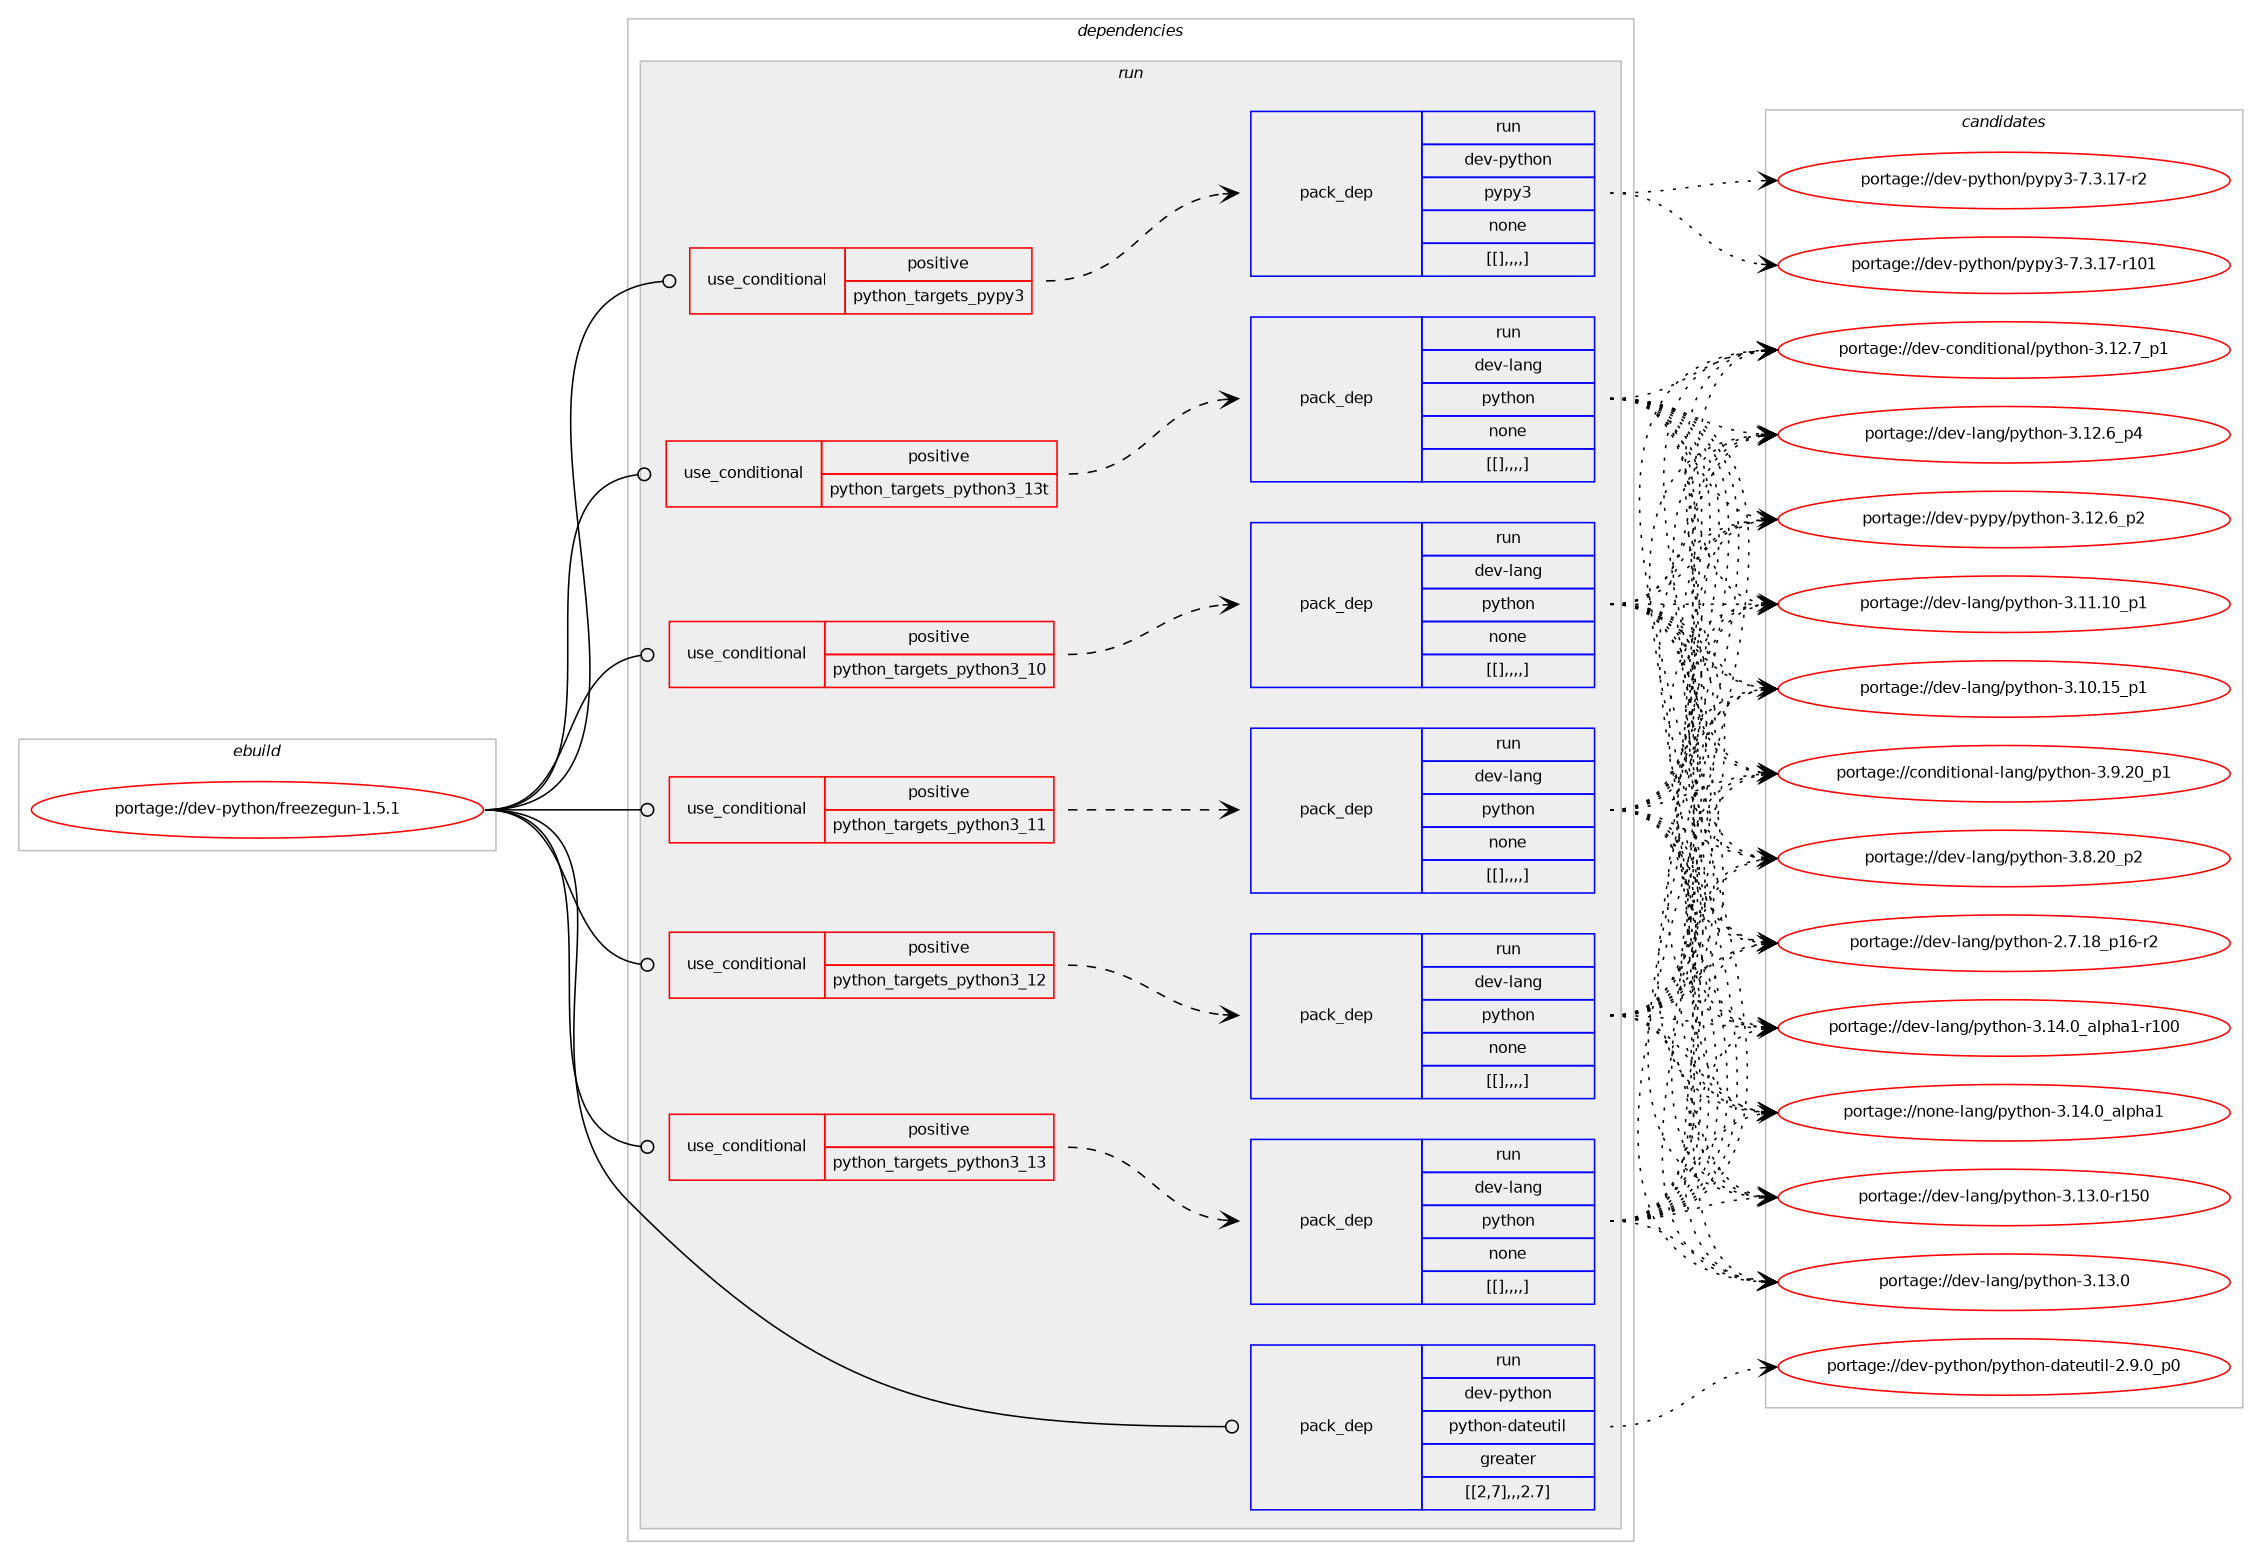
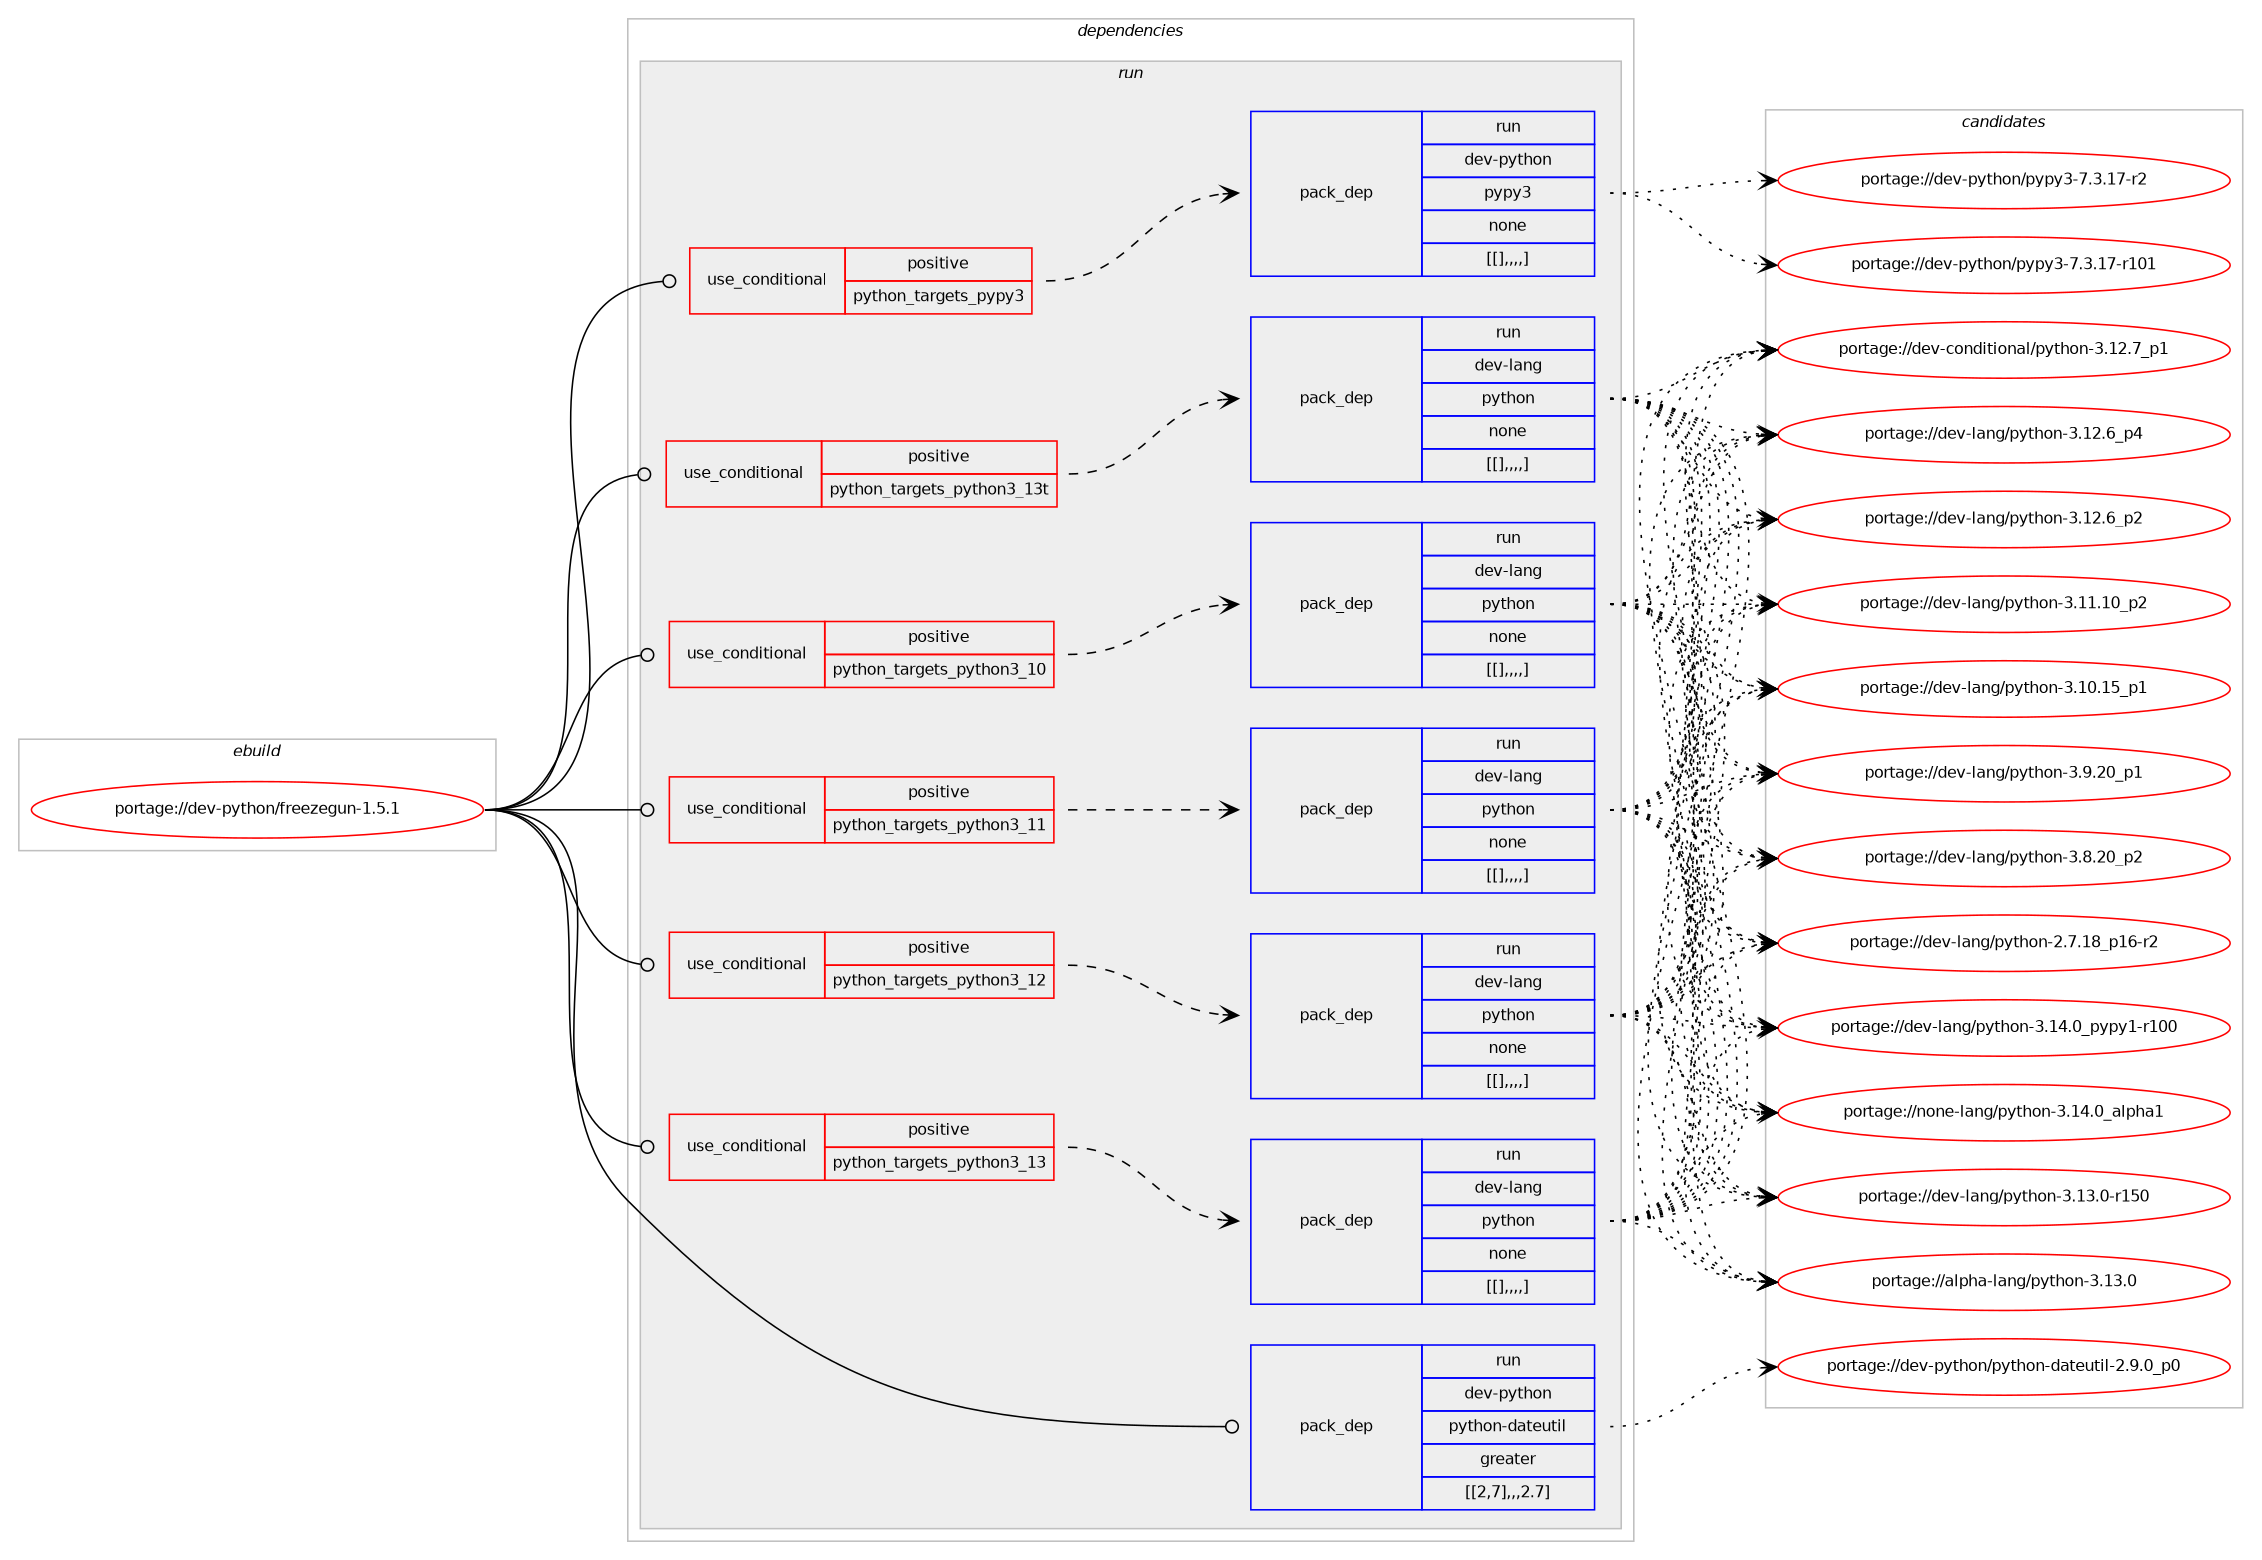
(2004, 519) -> (2004, 519)
(2004, 604) -> (2004, 604)
(2004, 774) -> (2004, 774)
(2004, 1028) -> (2004, 1028)
(2004, 1282) -> (2004, 1282)
